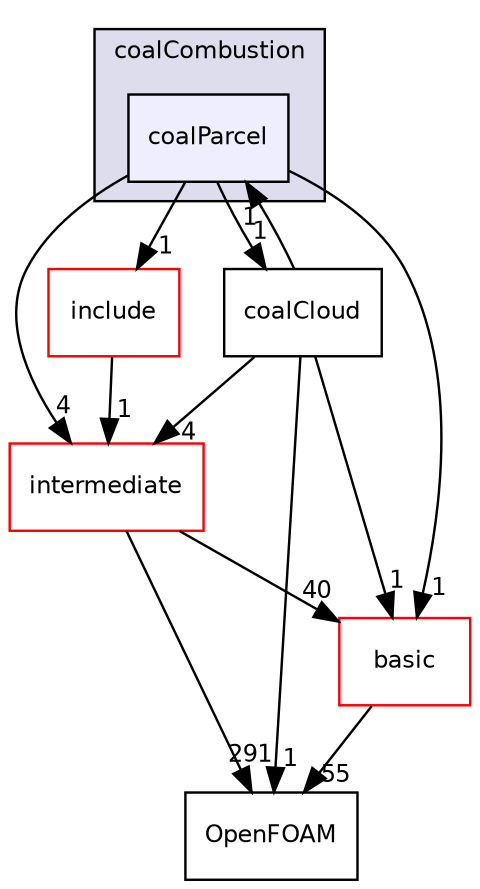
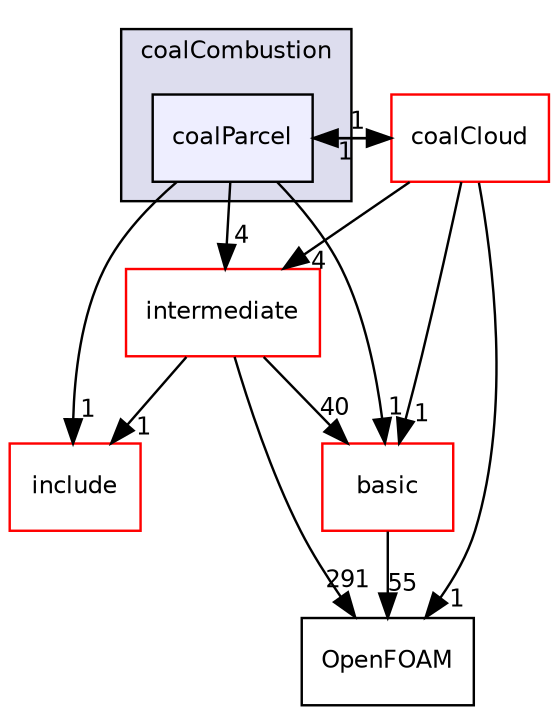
(303, 313) -> (470, 138)
(111, 388) -> (157, 391)
